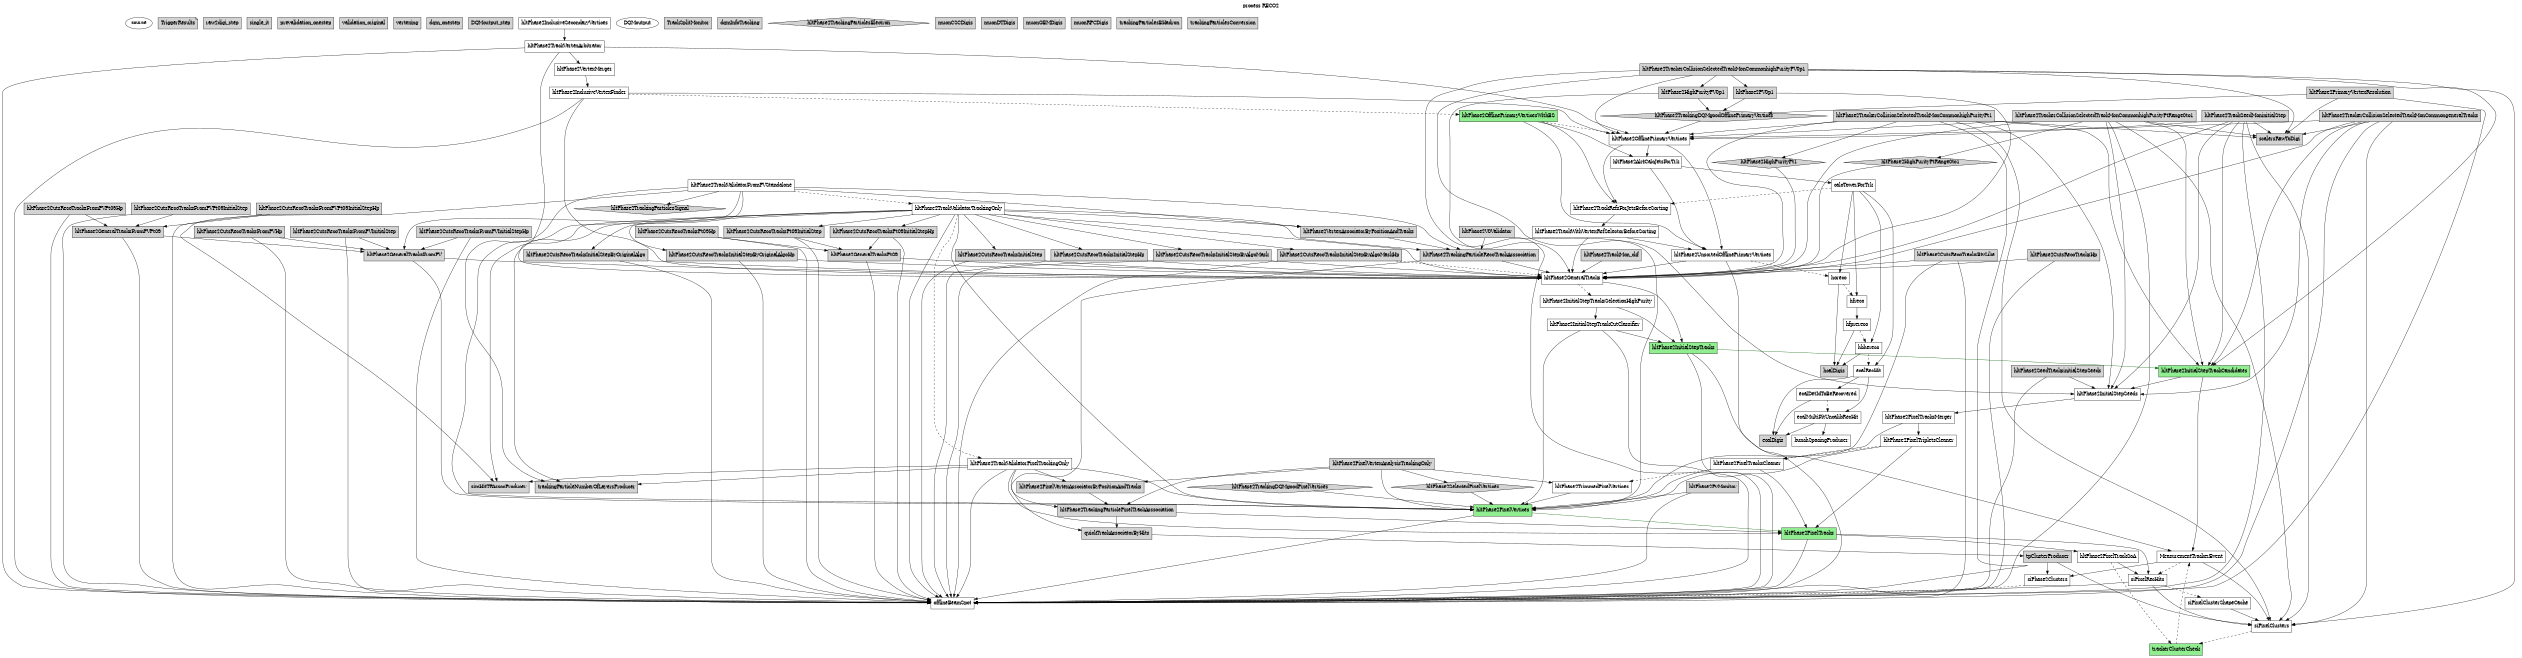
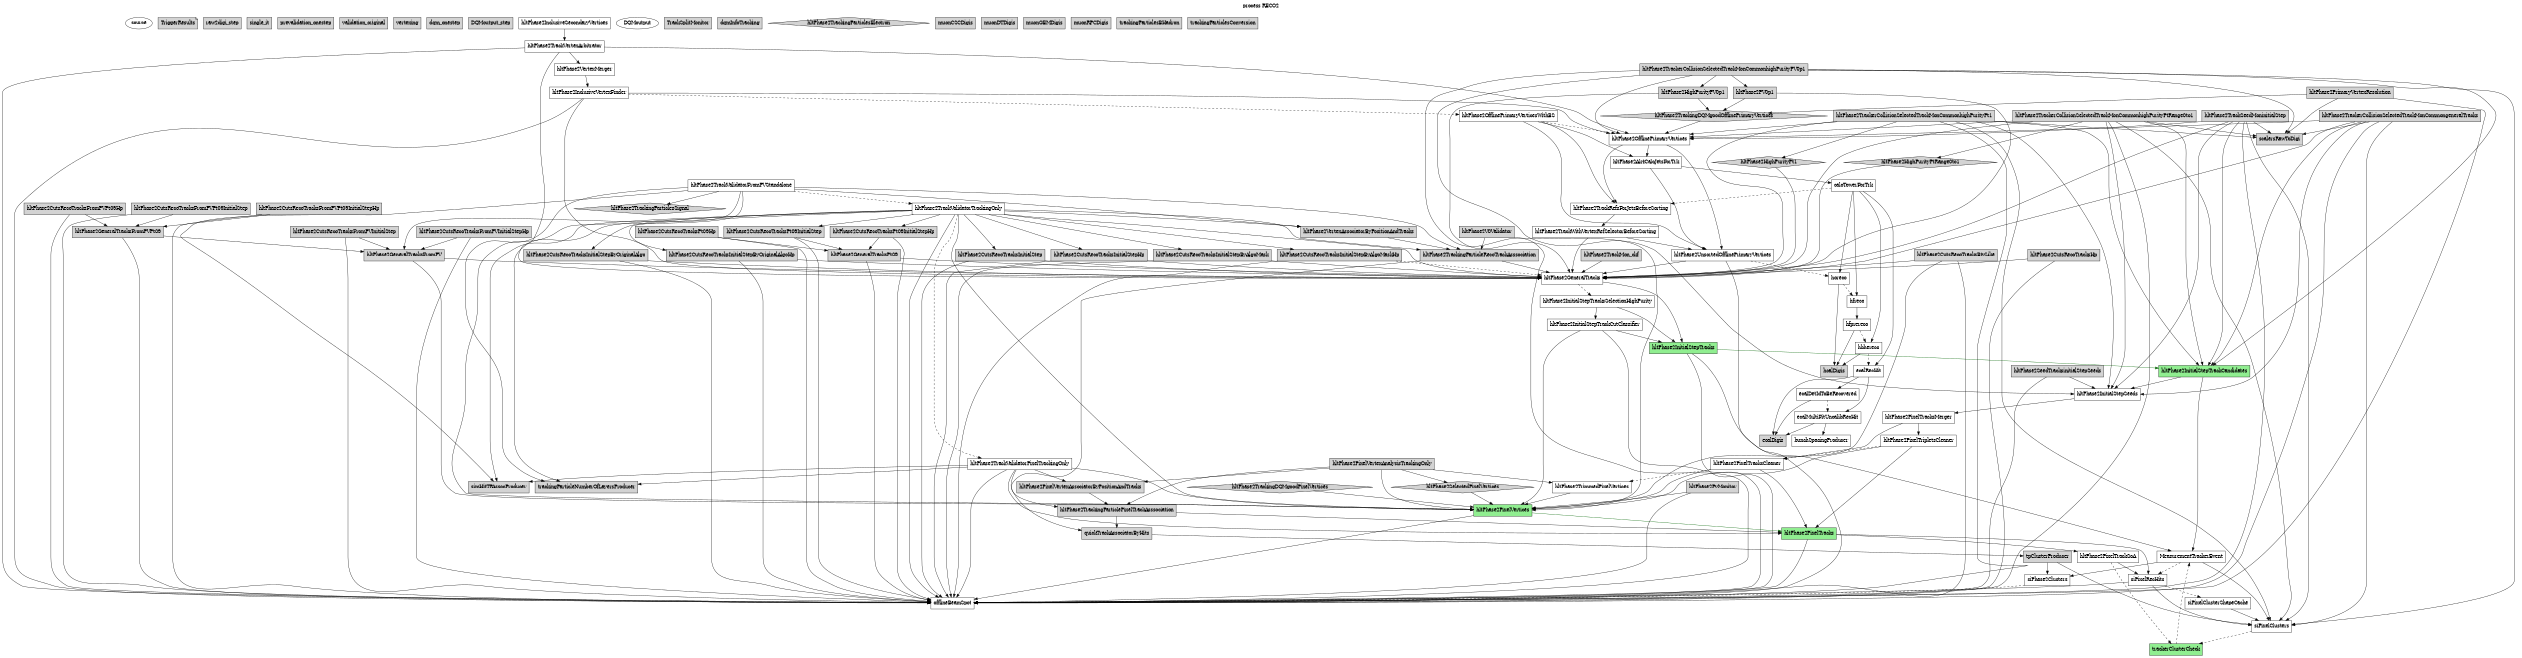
(1508, 116) -> (1508, 116)
(239, 232) -> none
